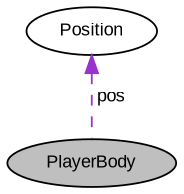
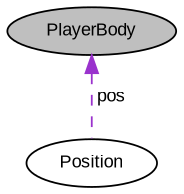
(92, 106) -> (92, 106)
